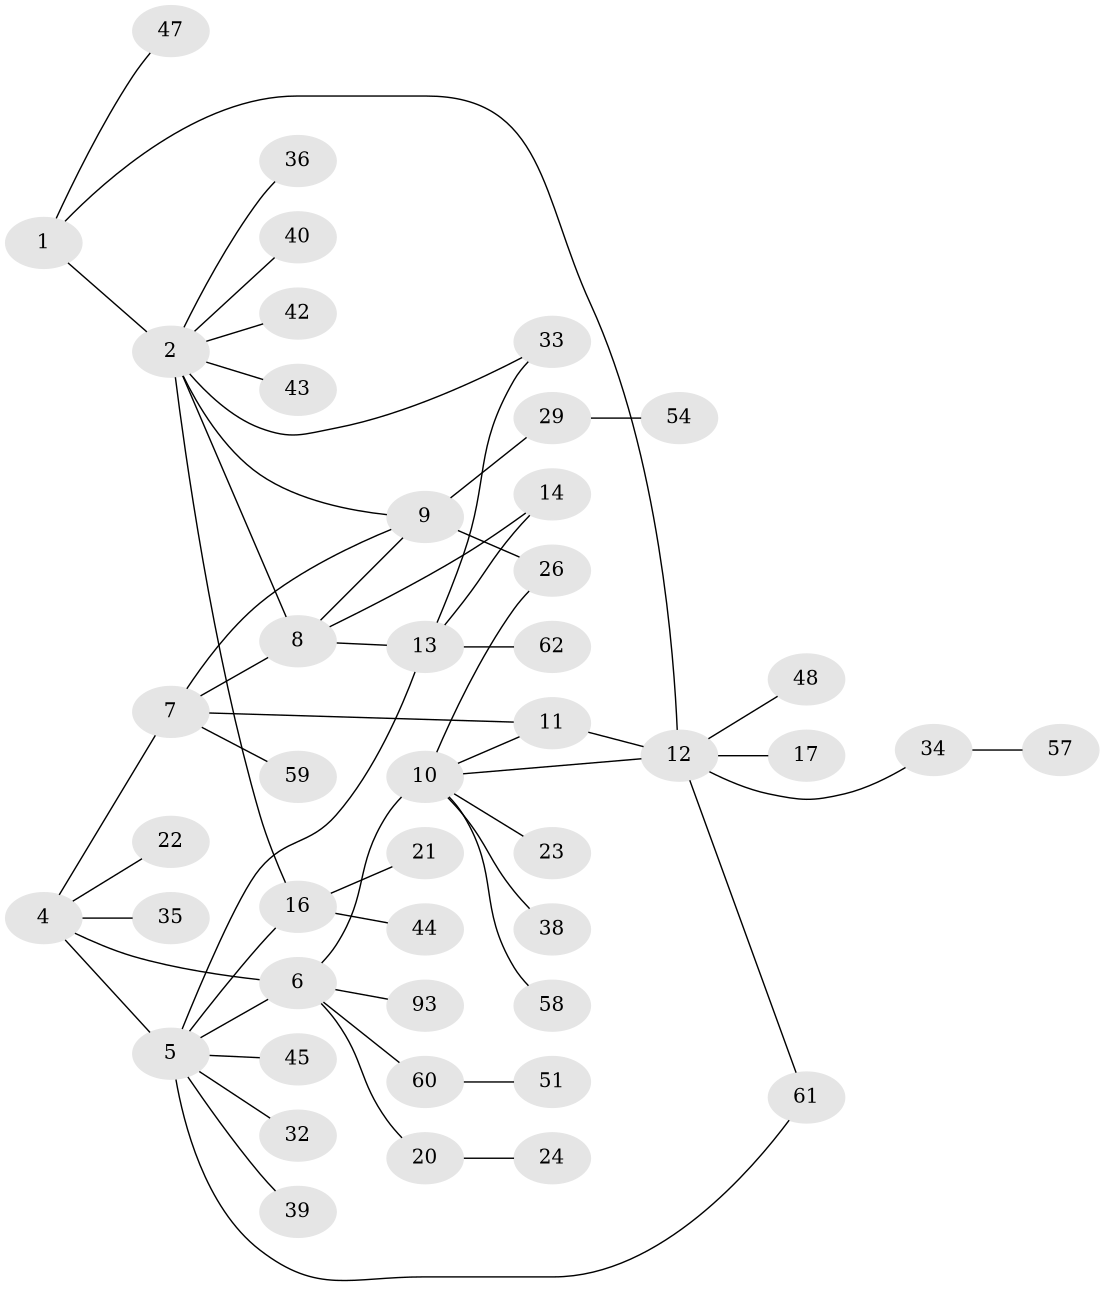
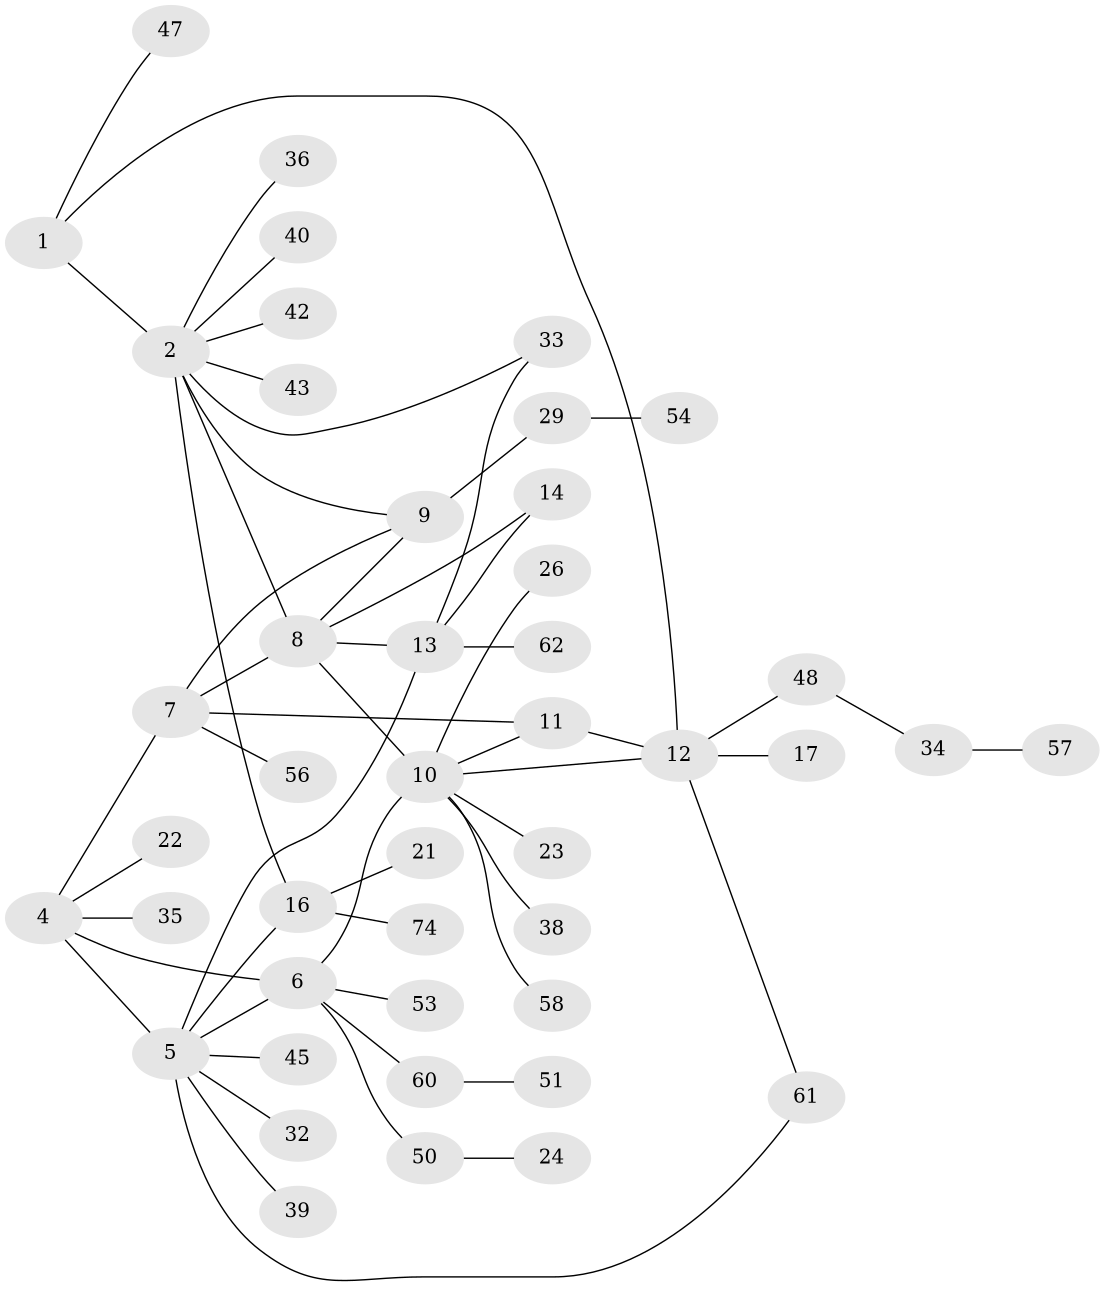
(489, 544) -> none
none -> (360, 707)
(298, 777) -> (298, 777)
(808, 799) -> (870, 715)
(425, 929) -> (425, 929)
(425, 1006) -> (425, 1006)
(425, 1158) -> (425, 1158)
